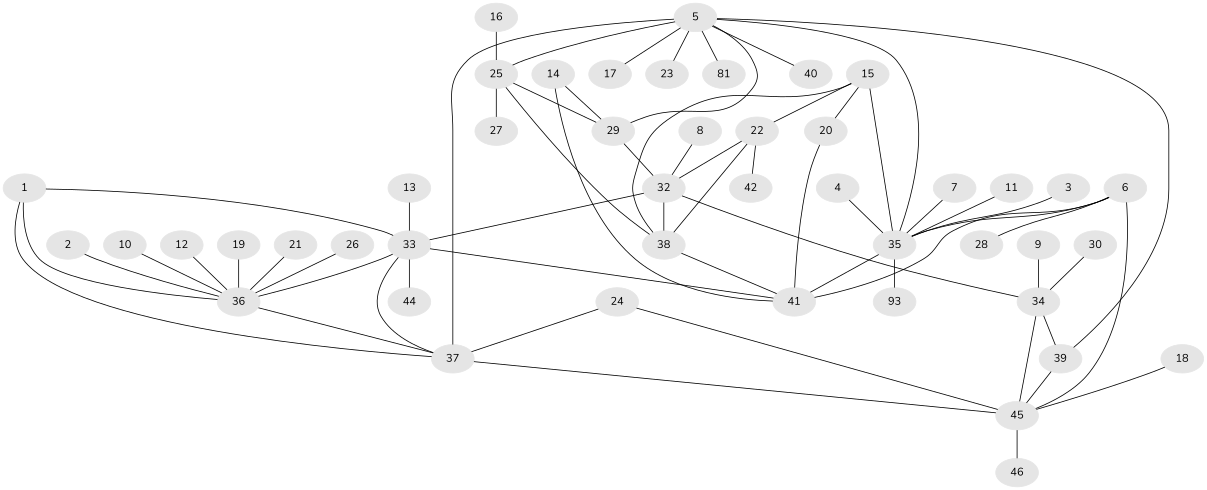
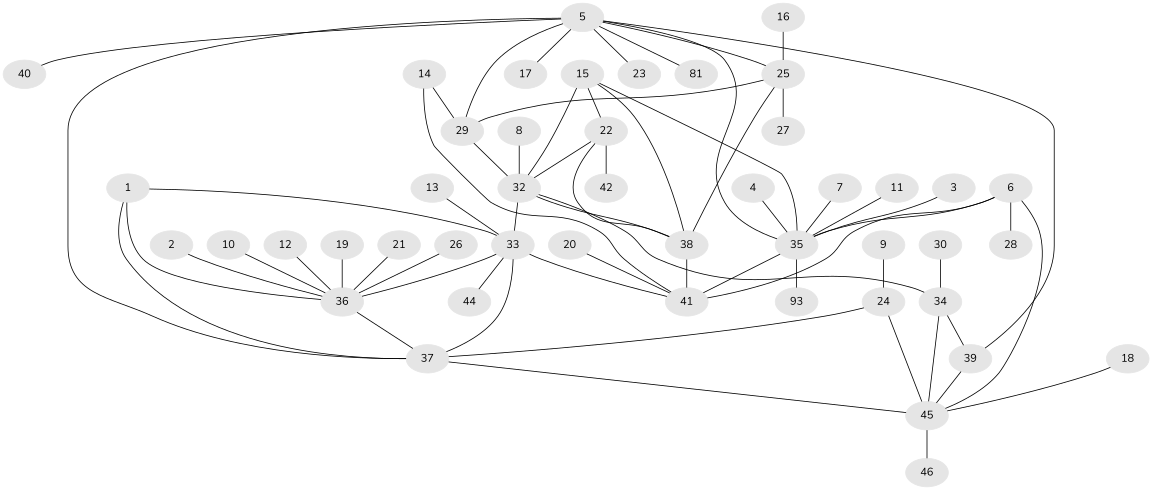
(847, 103) -> (555, 133)
(1038, 274) -> (884, 274)
